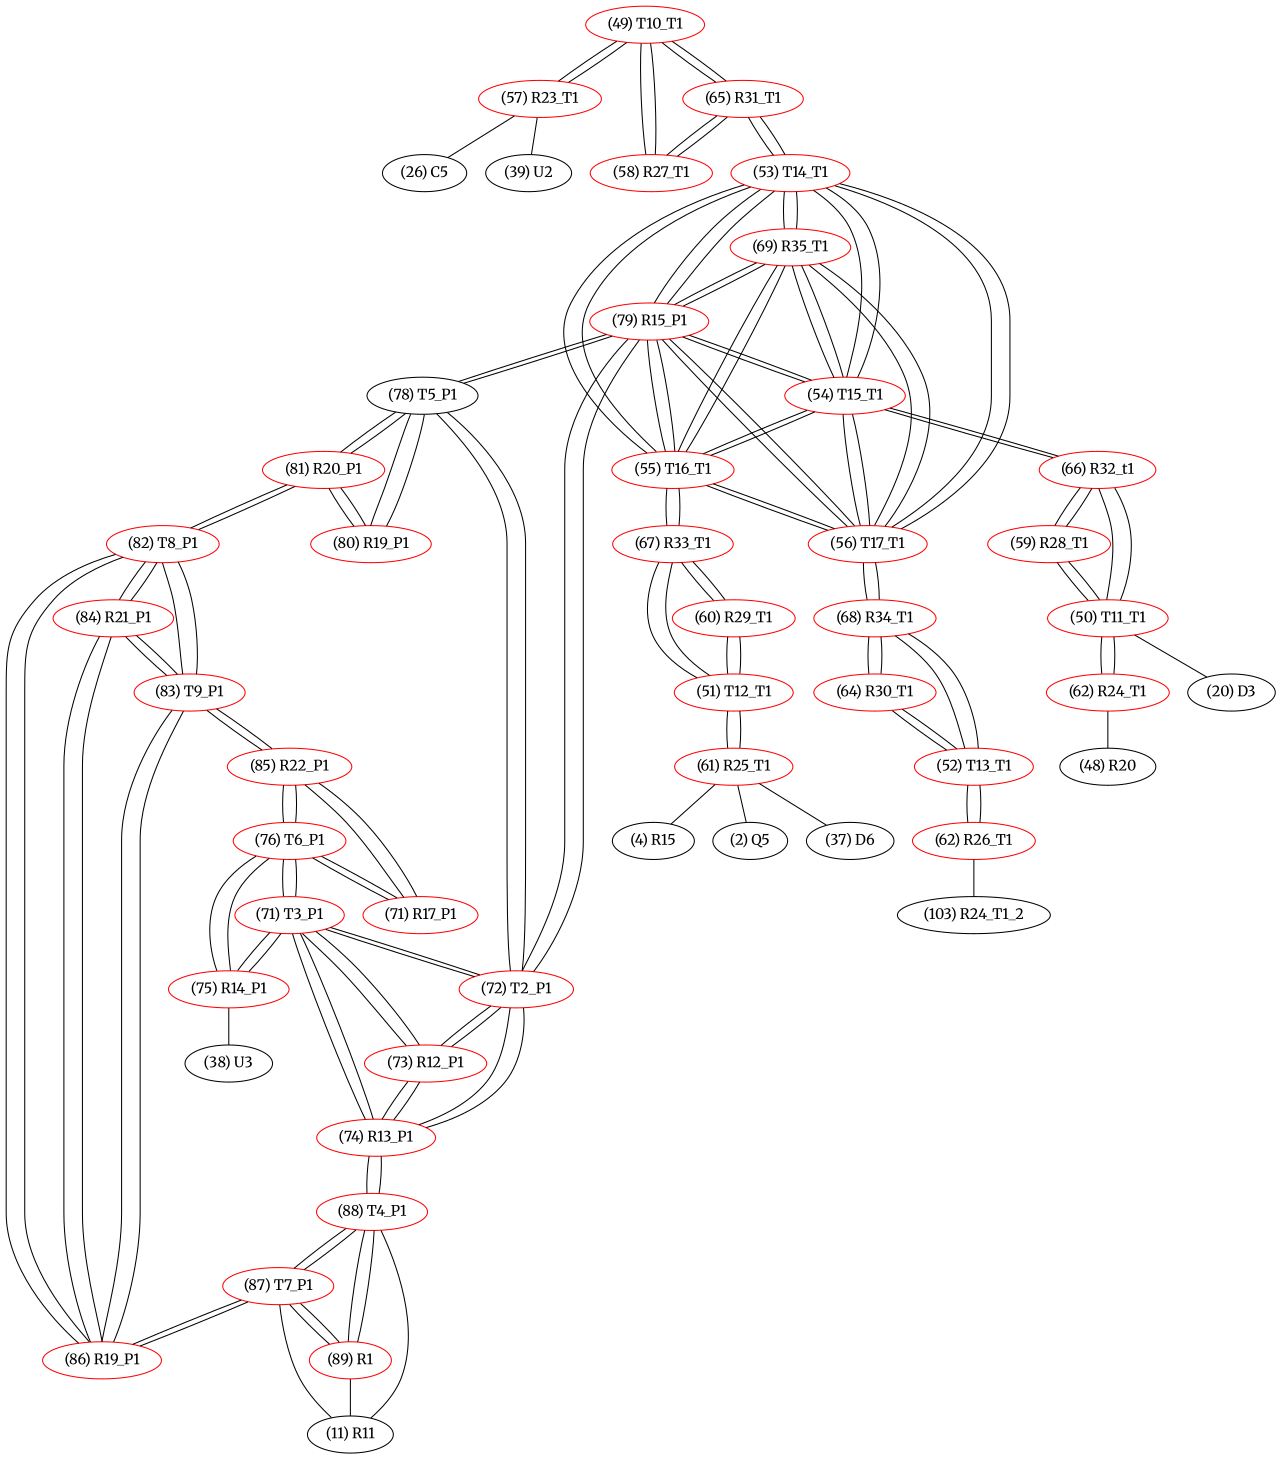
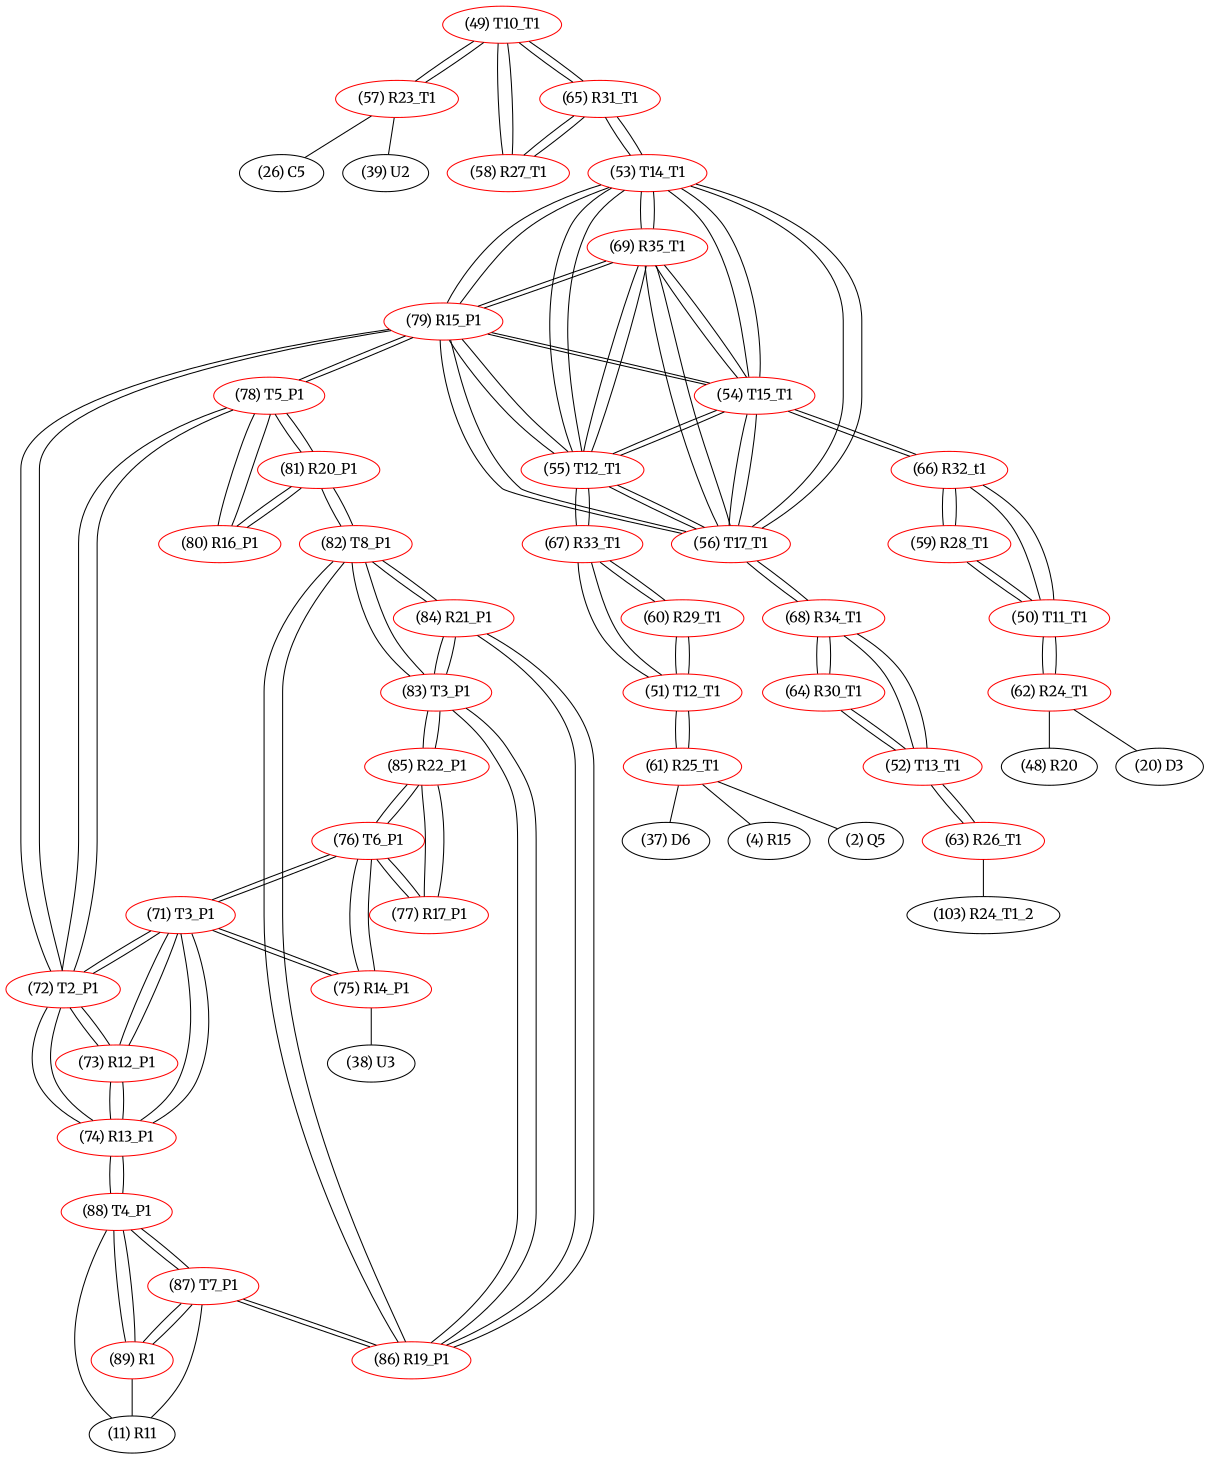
(423, 396) -> (269, 396)
(673, 470) -> (583, 470)
(371, 544) -> (220, 544)
(1171, 656) -> (1105, 730)
(190, 693) -> (436, 693)
(974, 841) -> (983, 841)
(420, 915) -> (429, 915)
